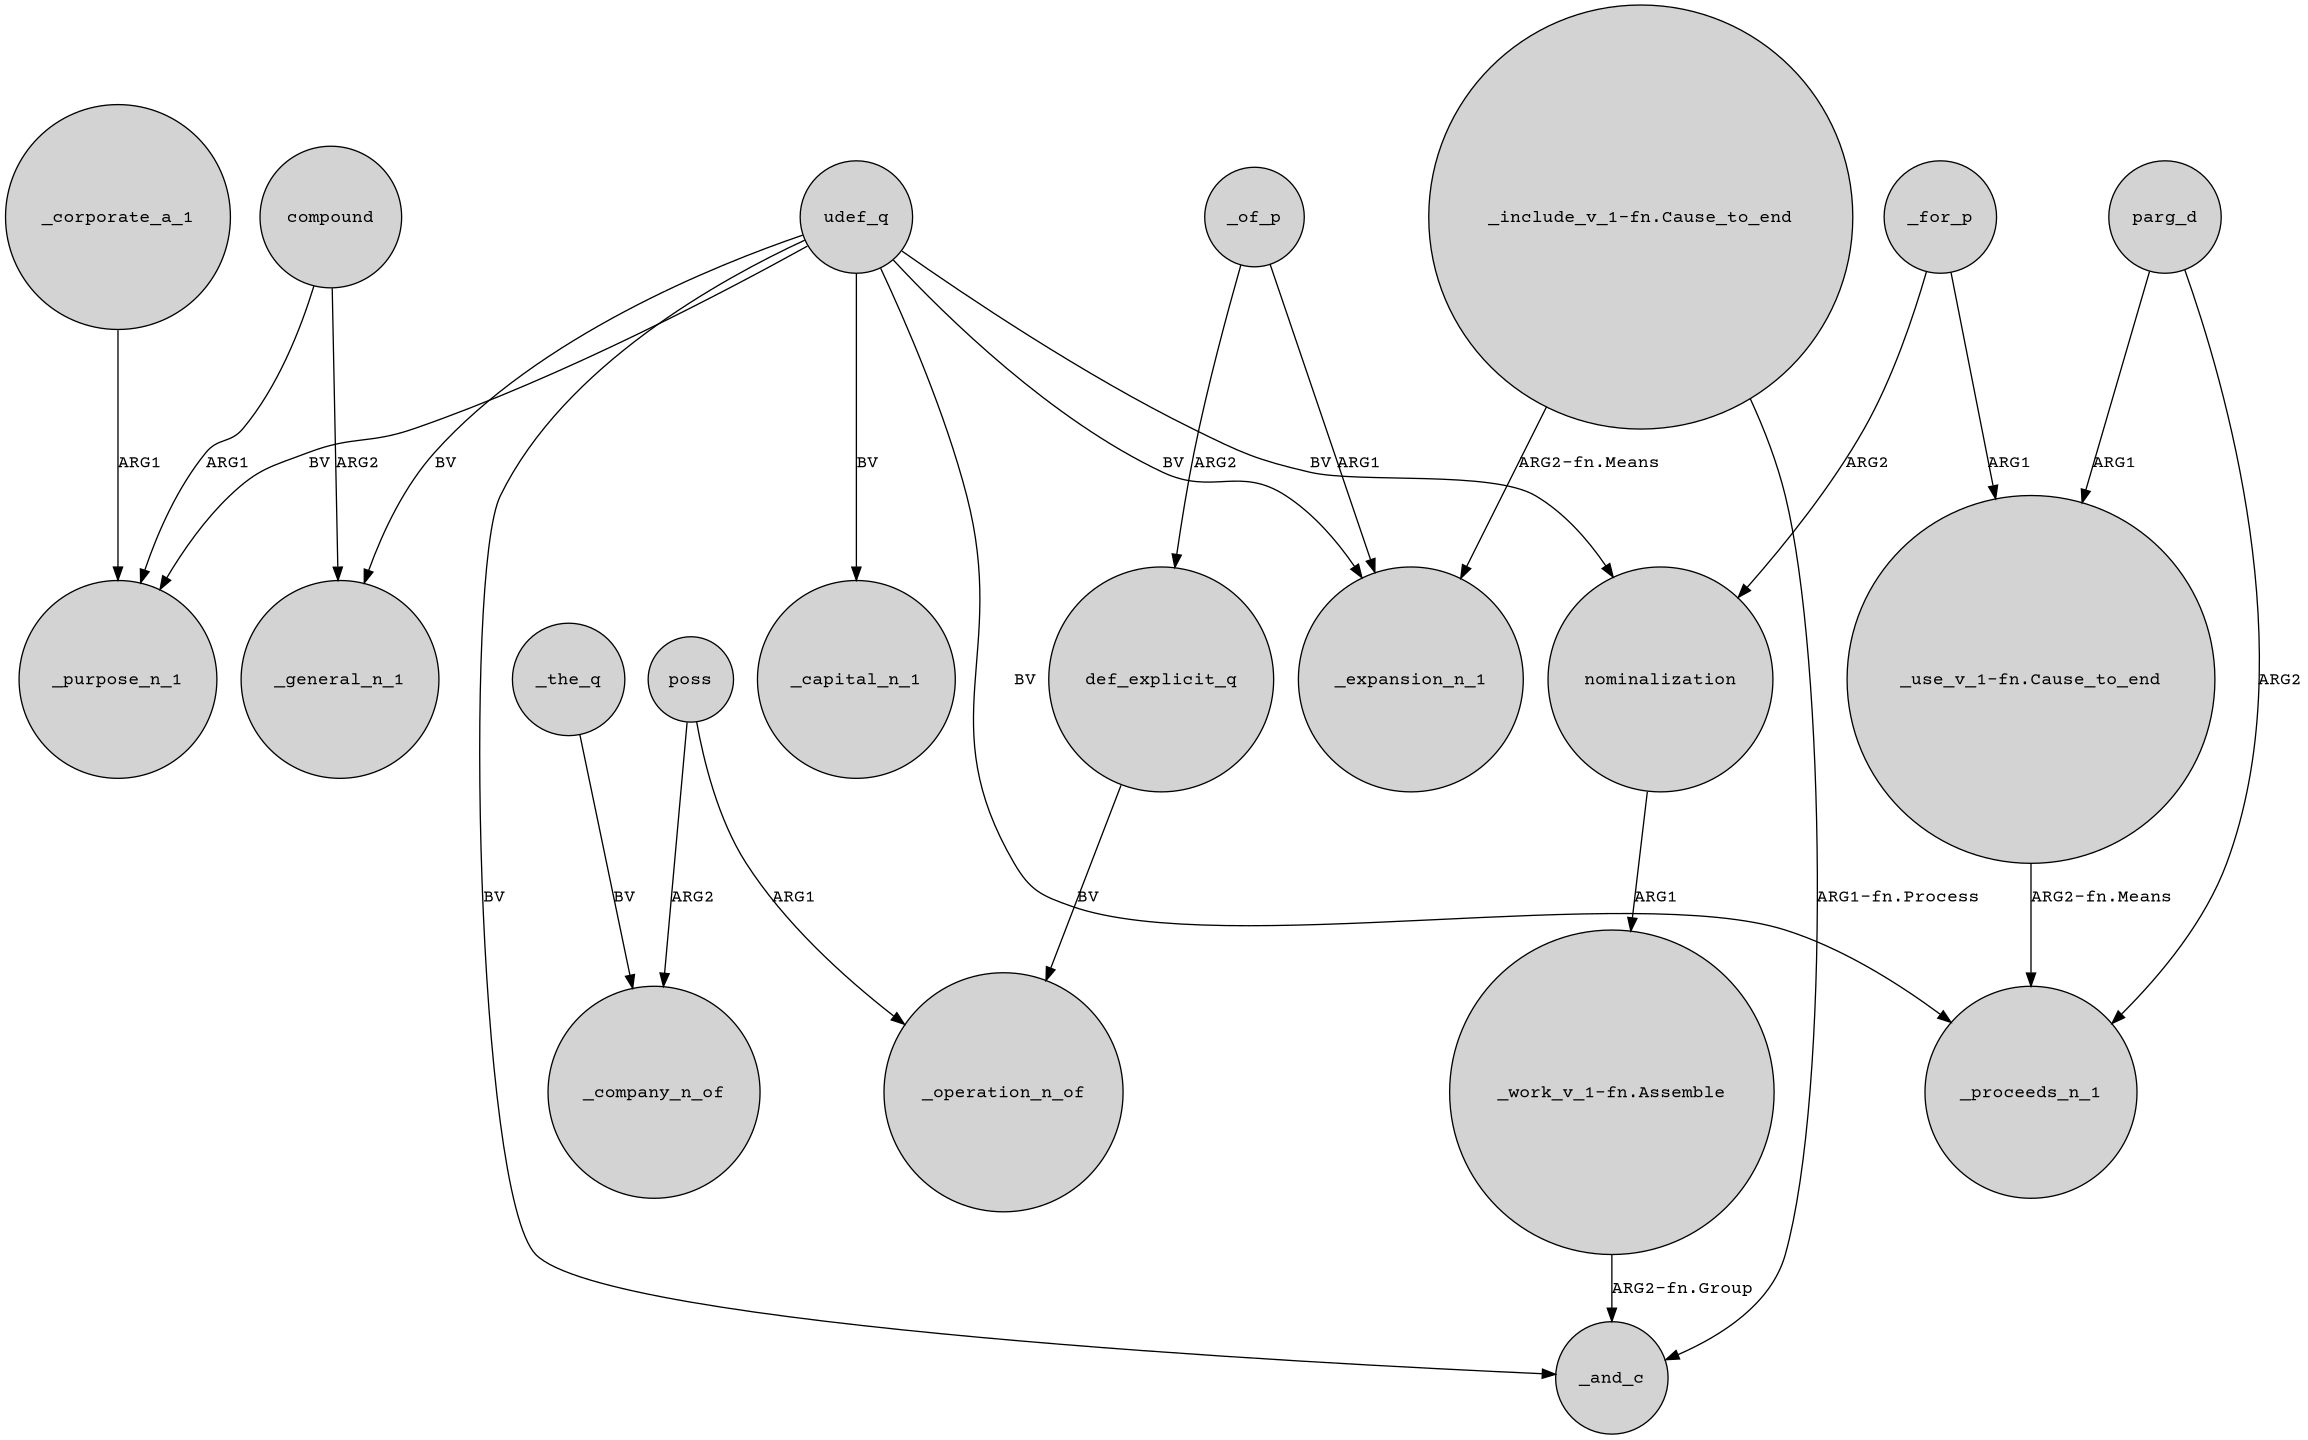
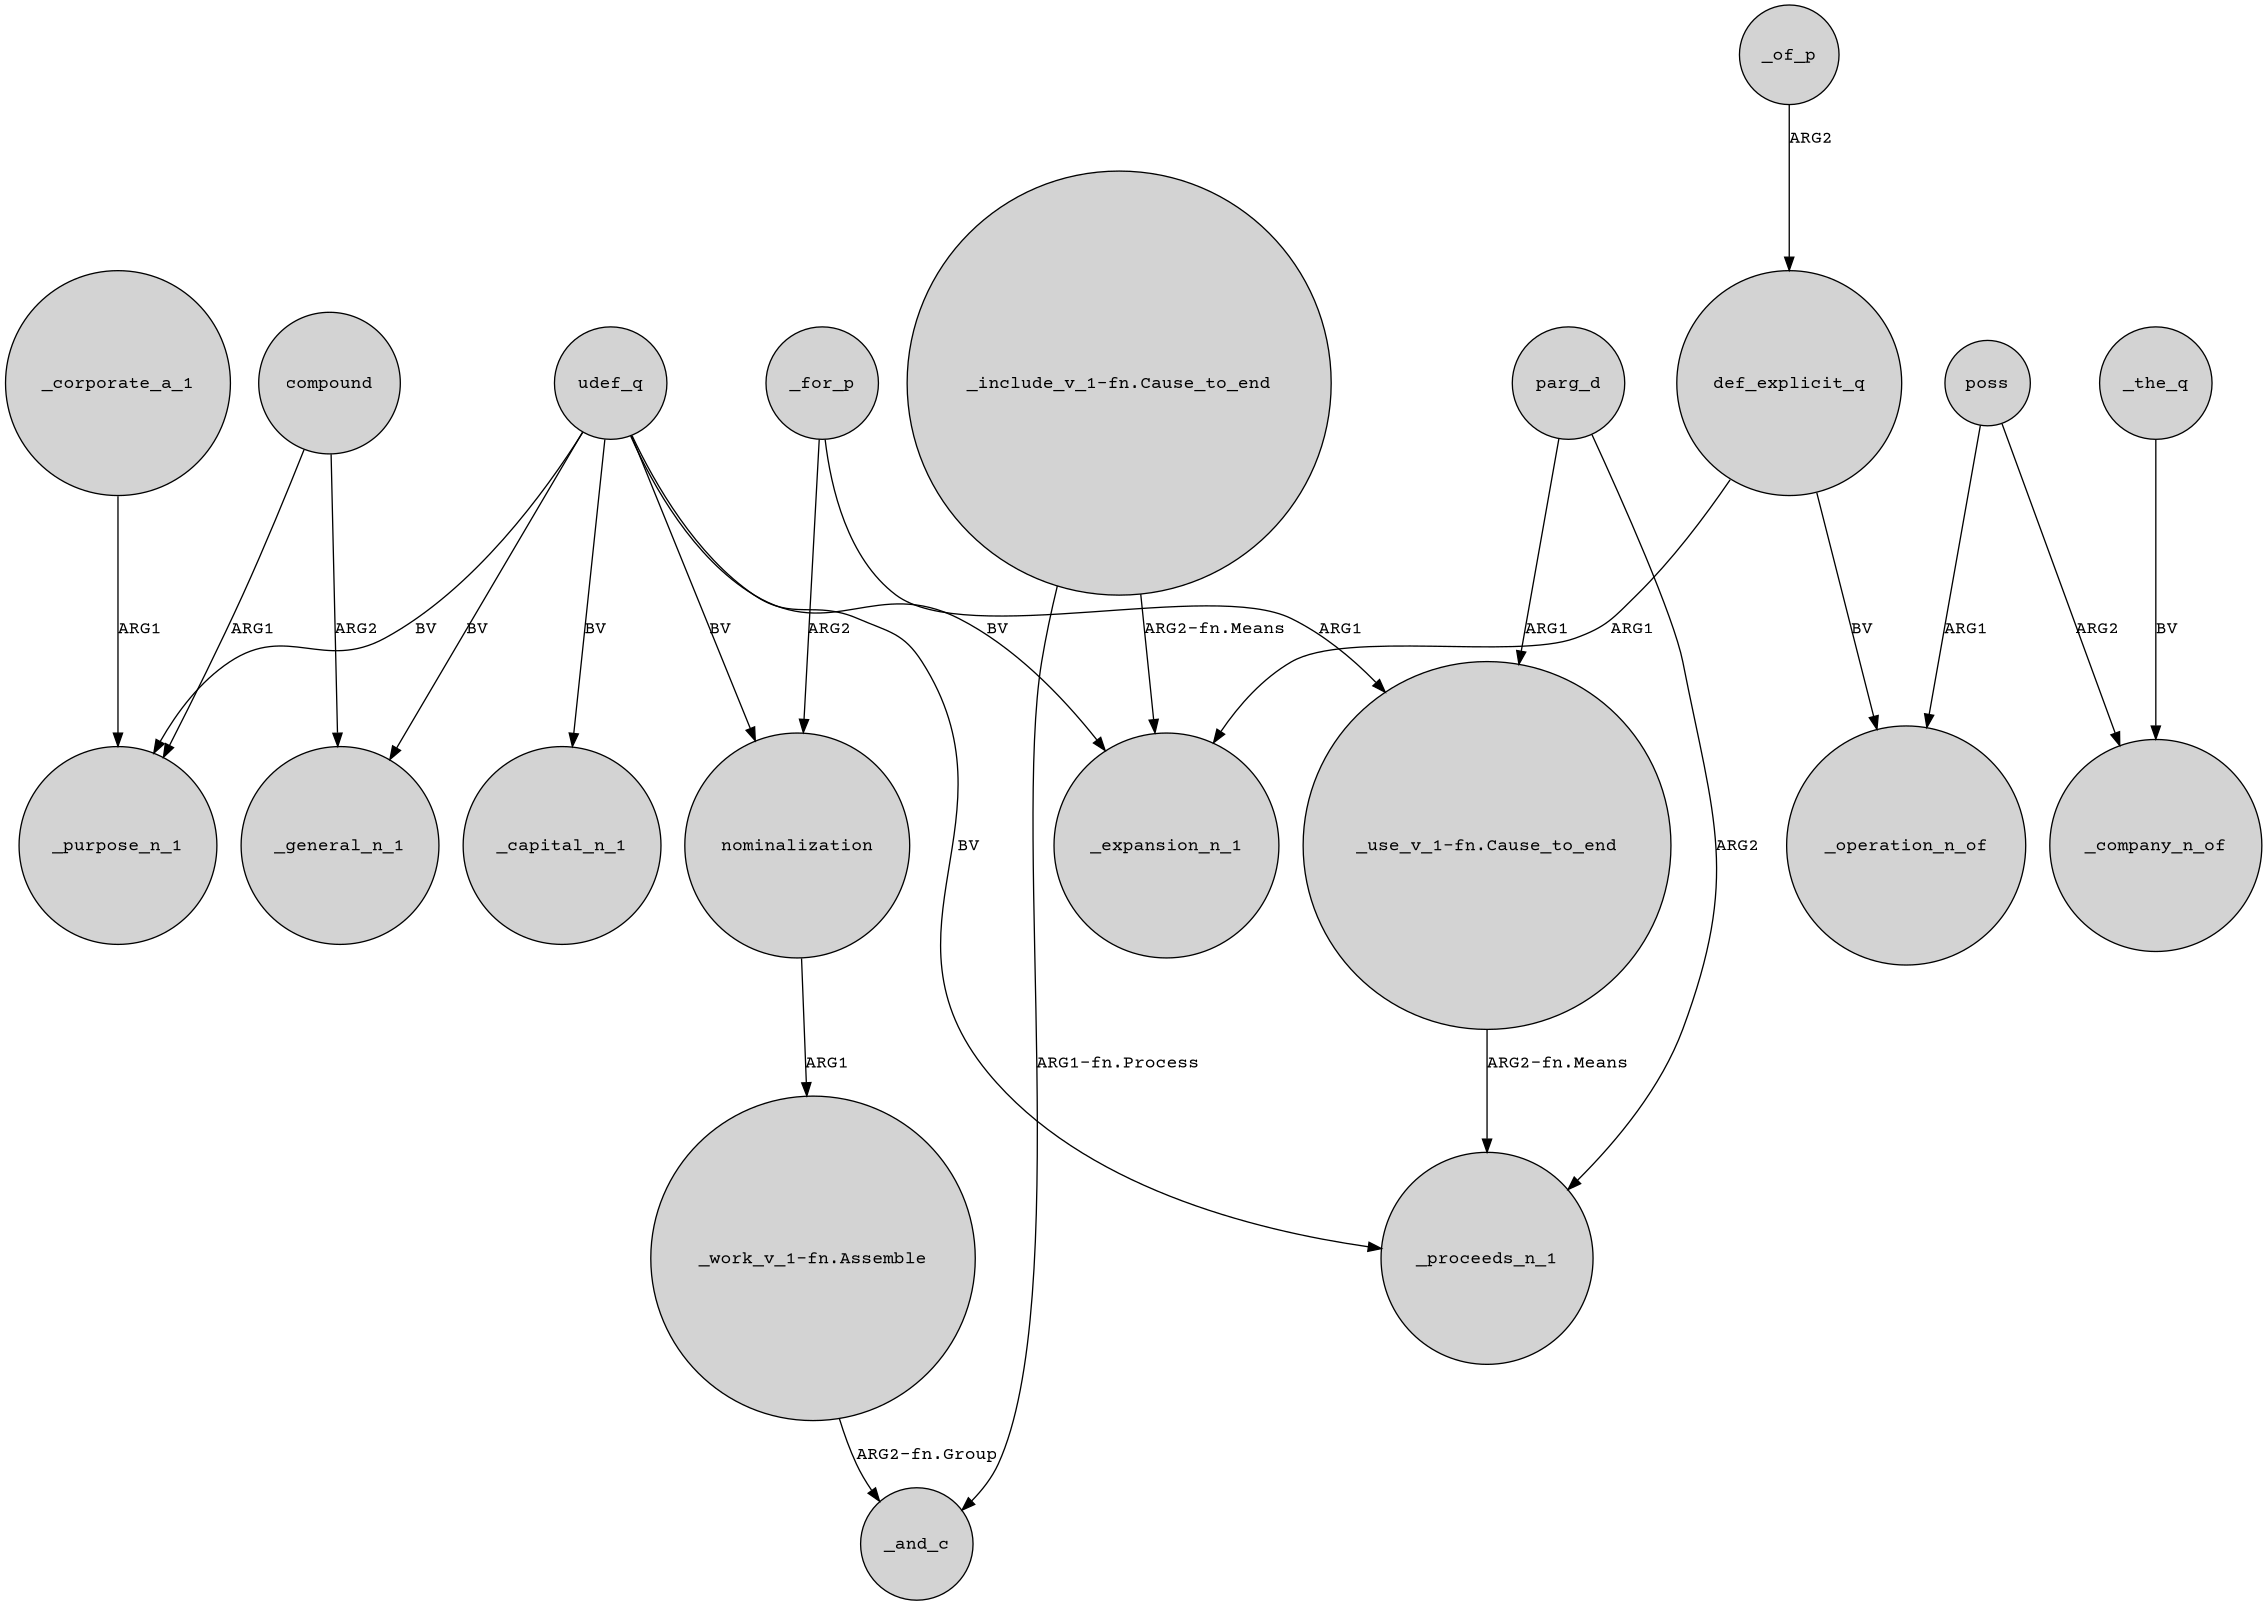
(1320, 412) -> (1495, 647)
(511, 1182) -> none
